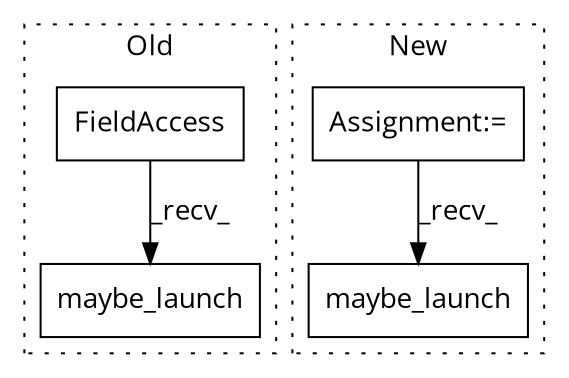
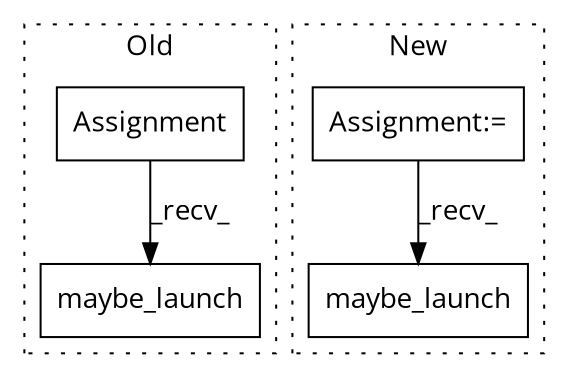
(150, 124) -> (150, 124)
